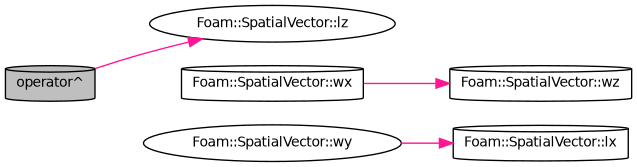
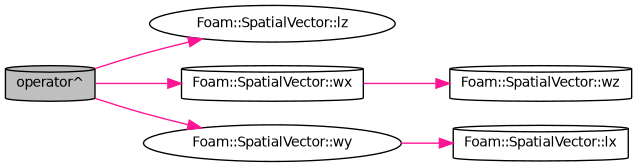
none -> (132, 83)
none -> (141, 113)
